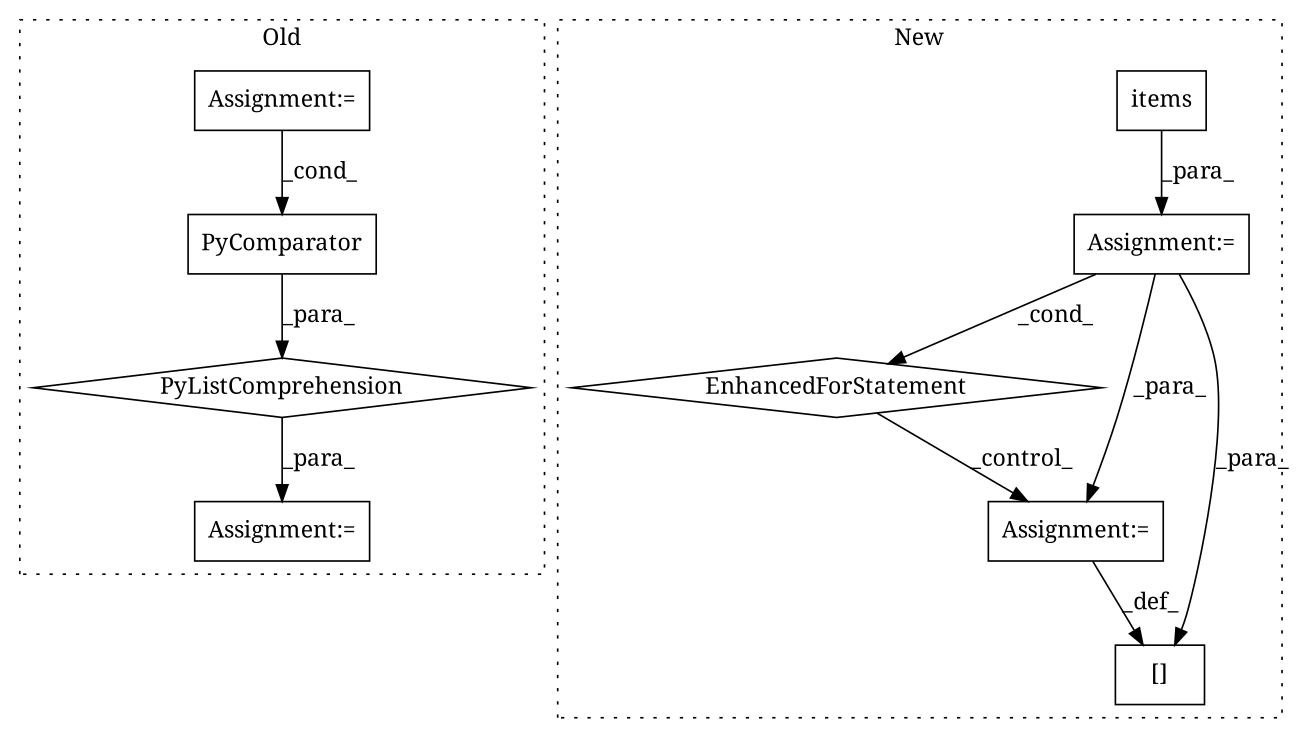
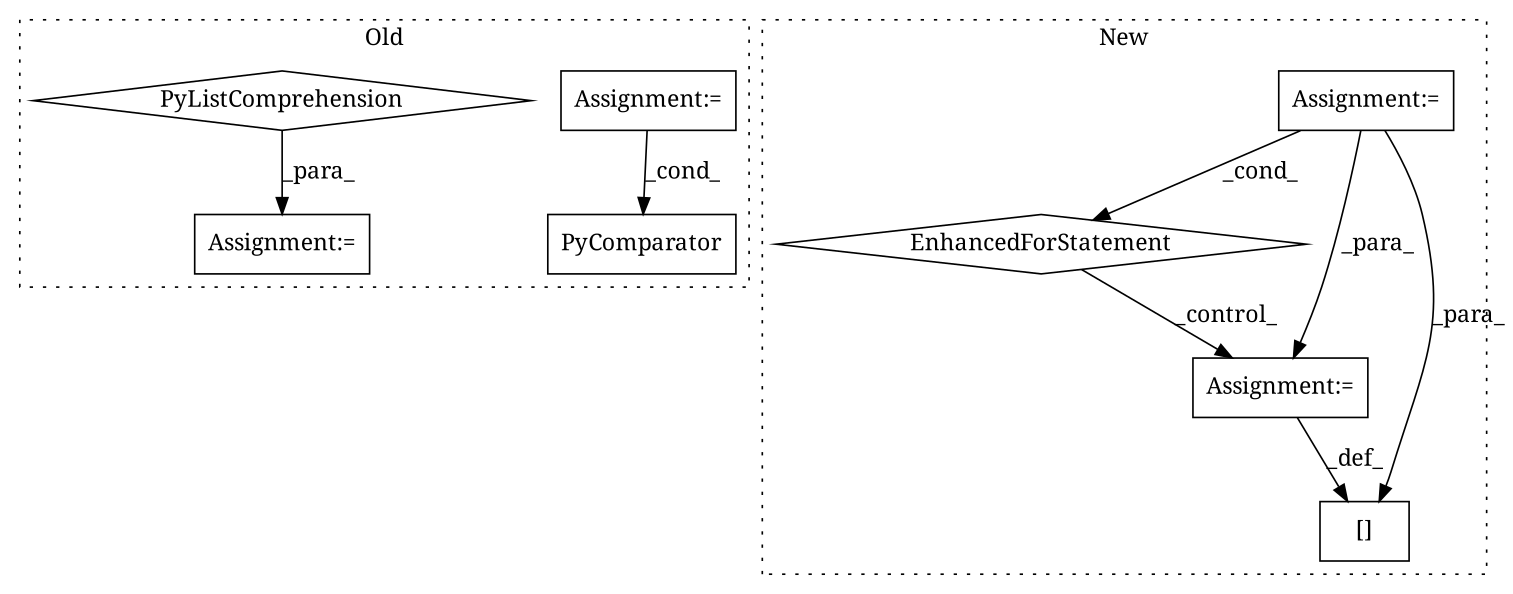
(1162, 101) -> none
(282, 308) -> none
